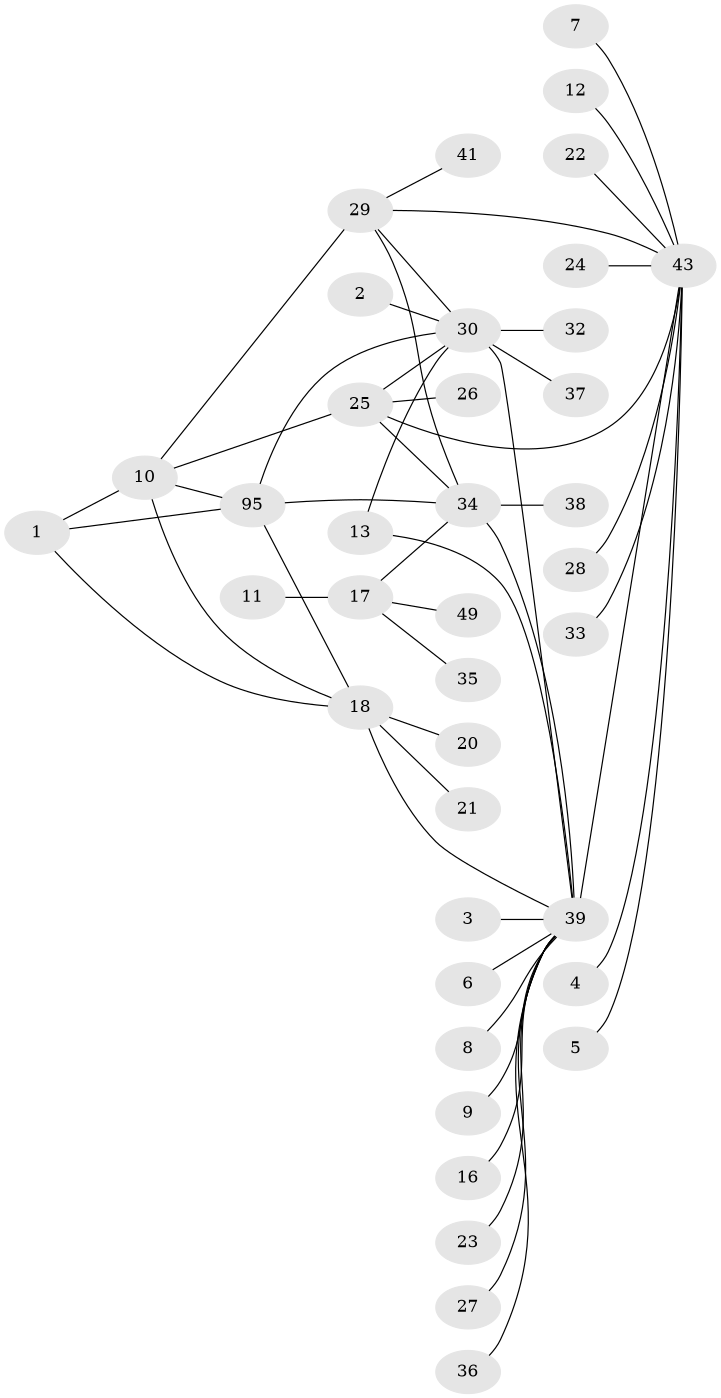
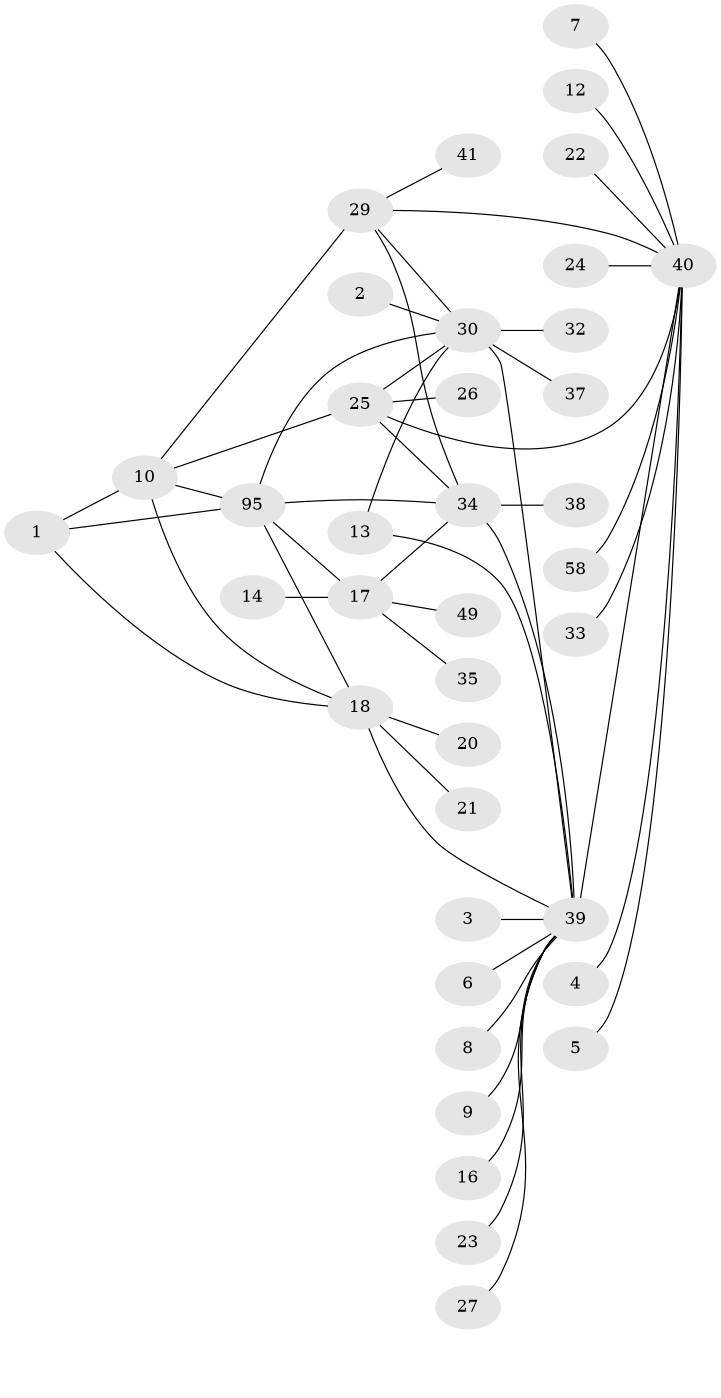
(684, 266) -> (684, 266)
none -> (307, 551)
(576, 570) -> (576, 570)
(253, 597) -> (253, 597)
(468, 1372) -> none
